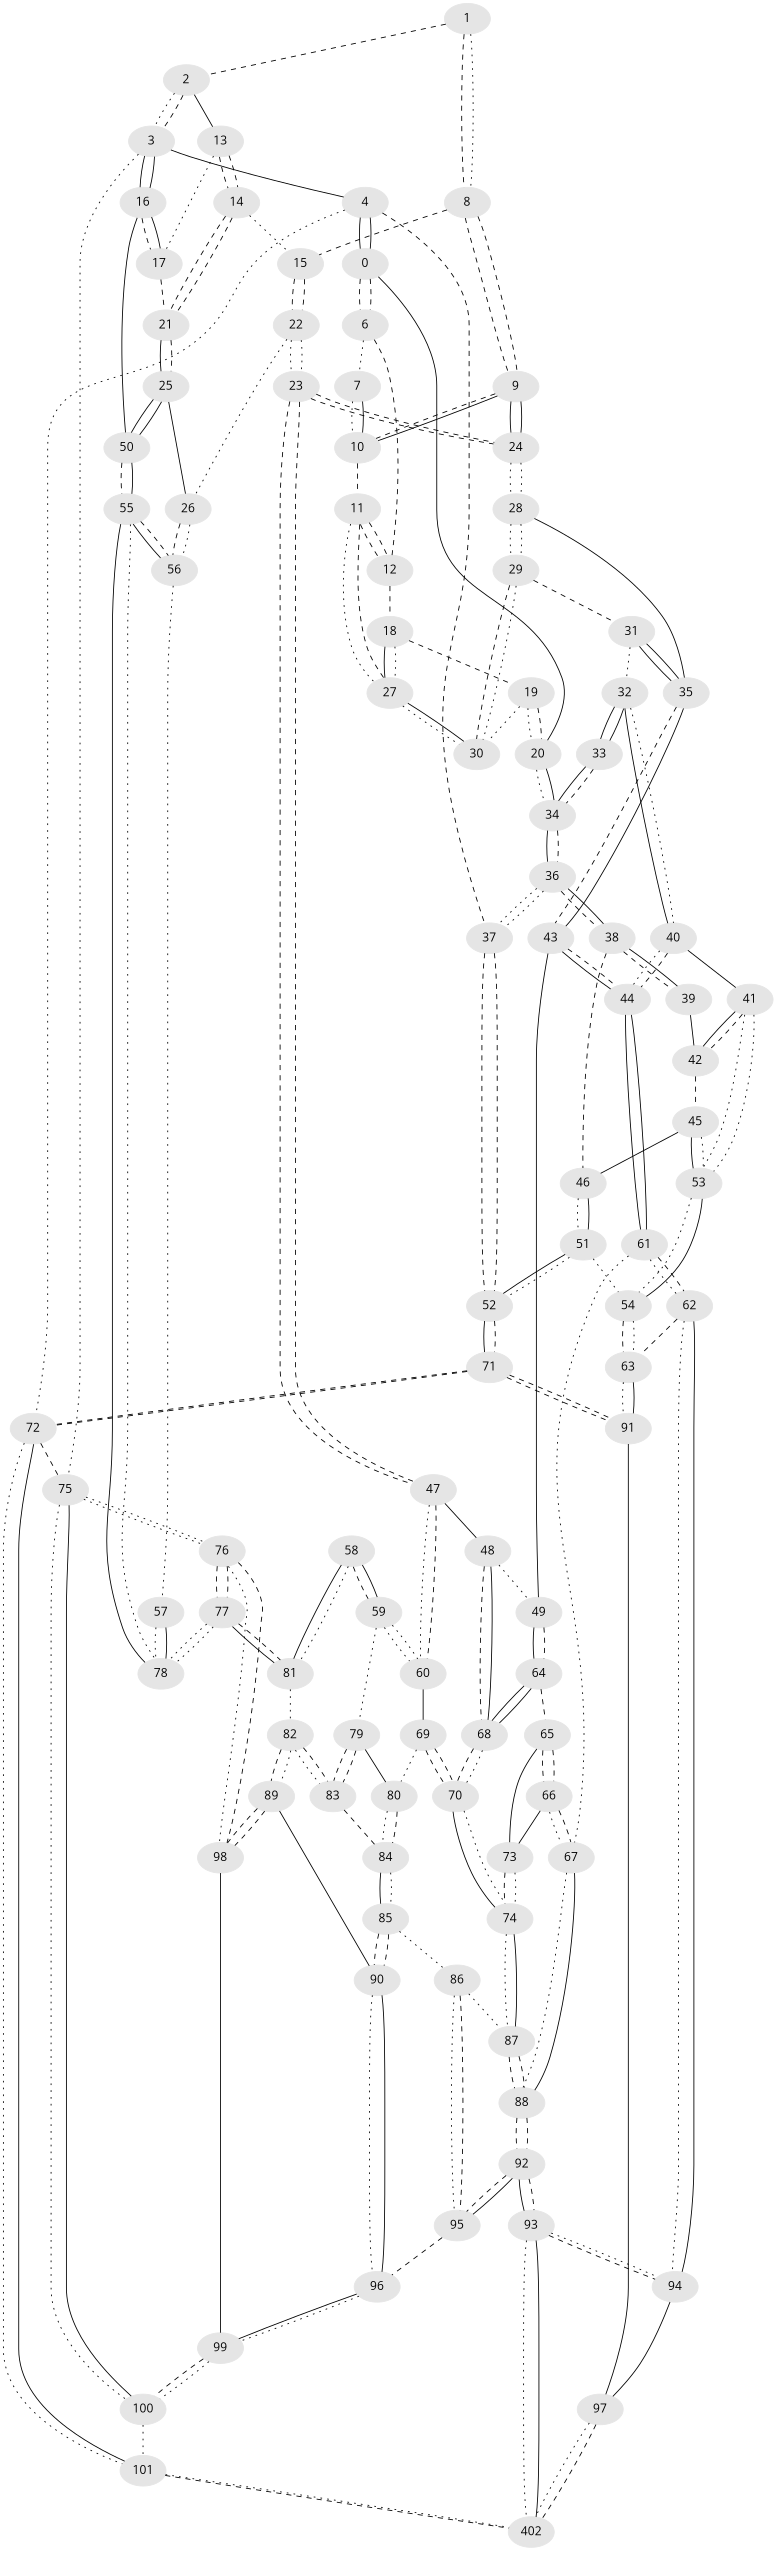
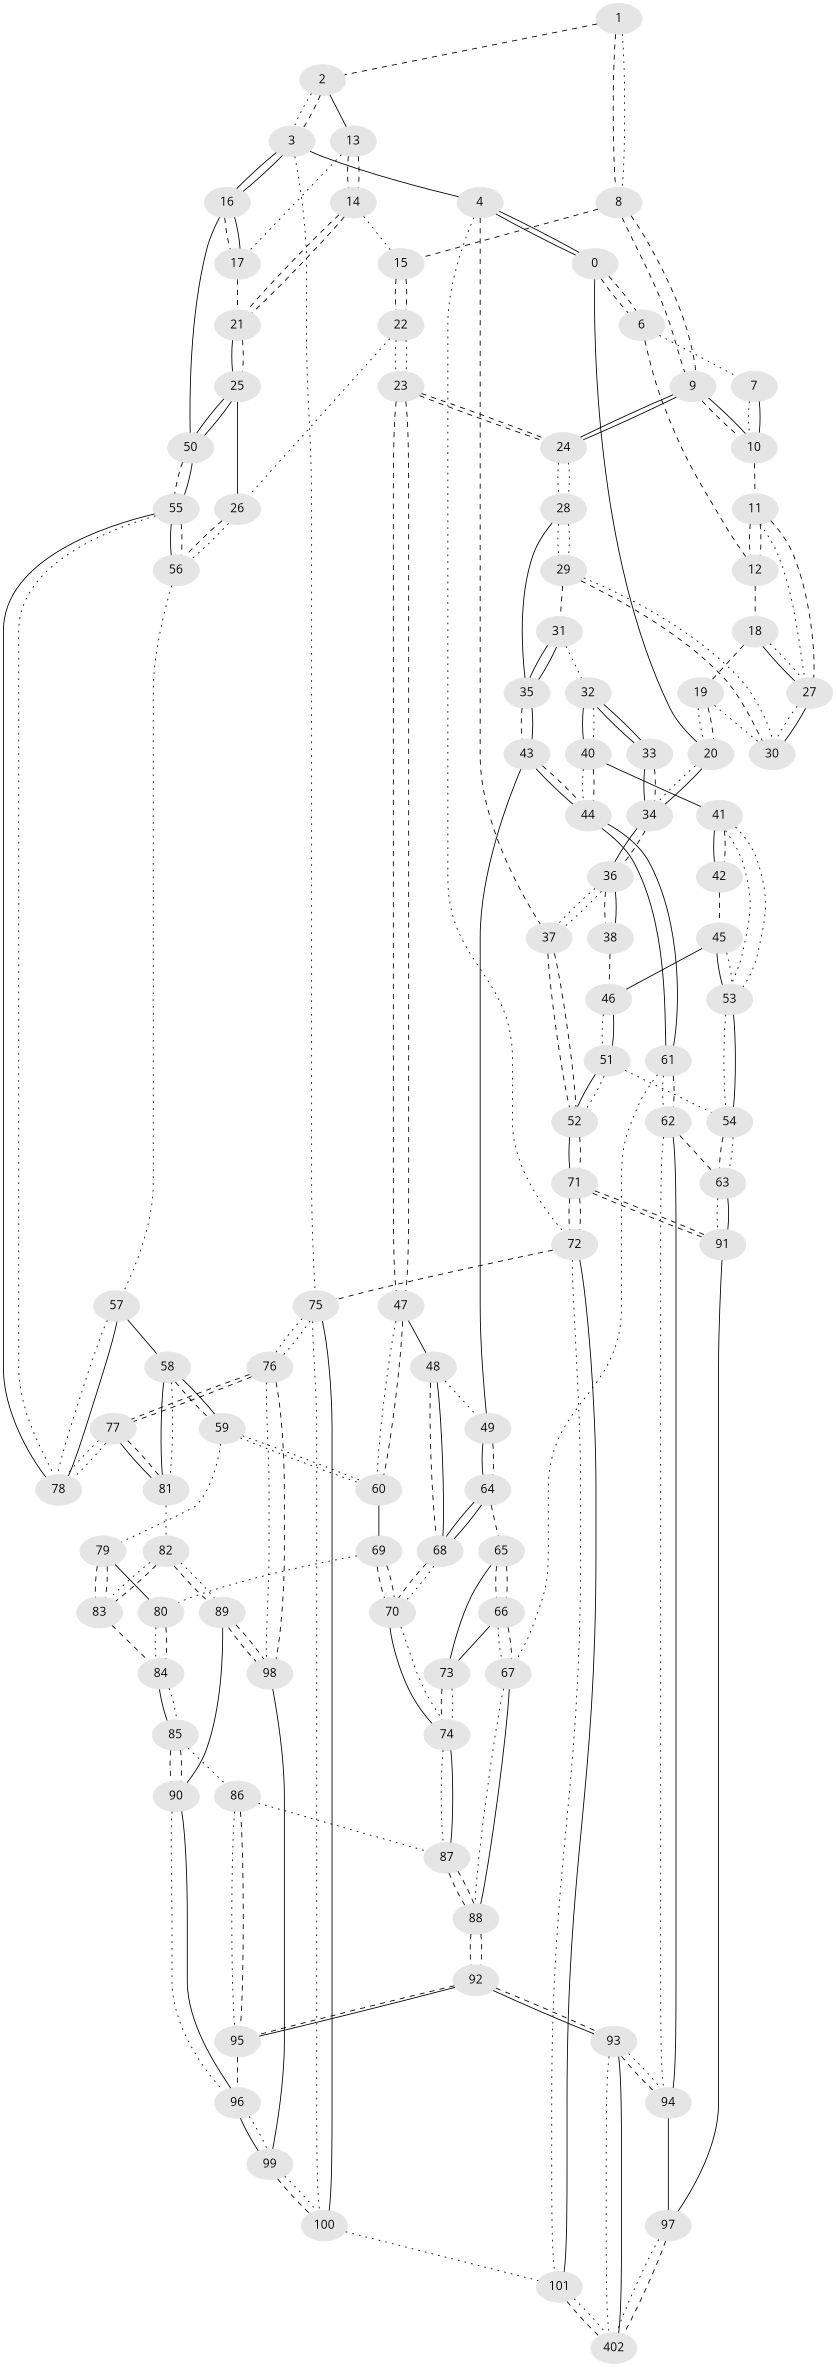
(689, 1000) -> none
none -> (142, 1337)
